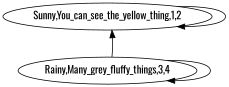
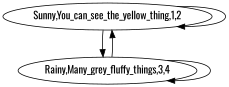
none -> (102, 40)
